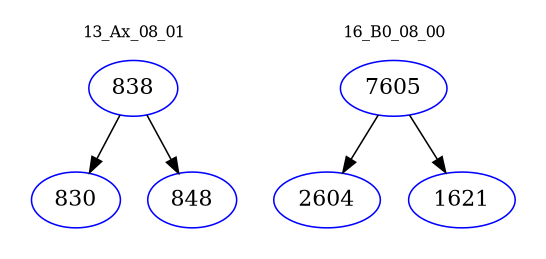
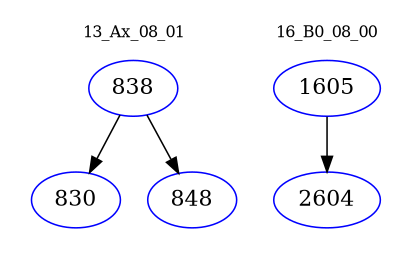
(394, 88) -> (327, 88)
(462, 200) -> none
